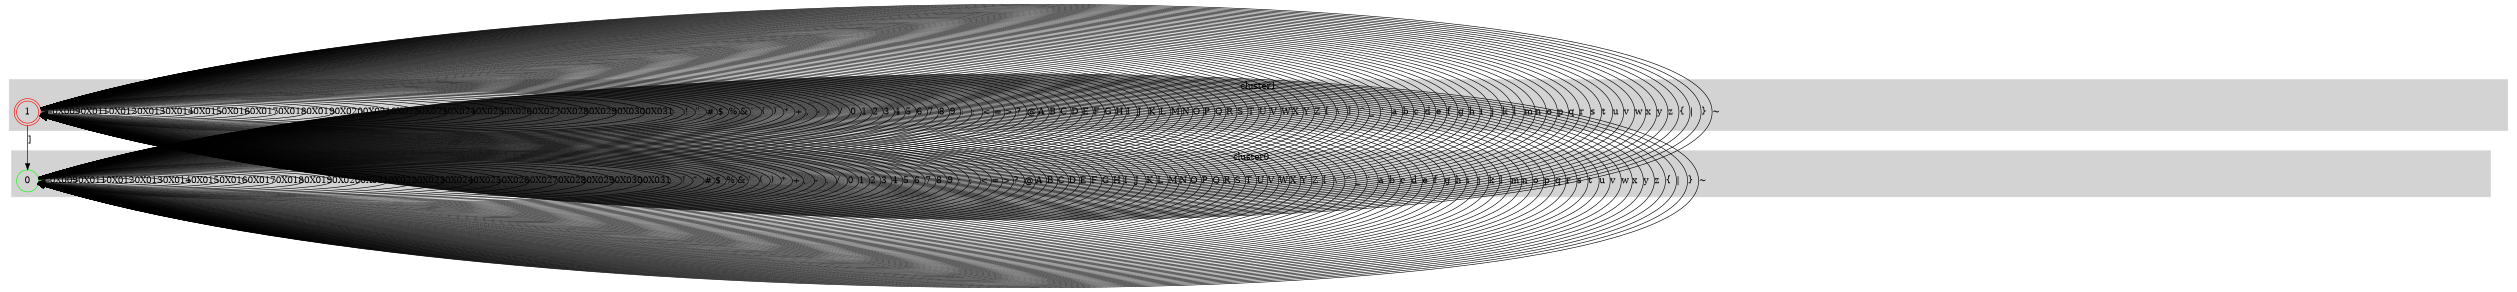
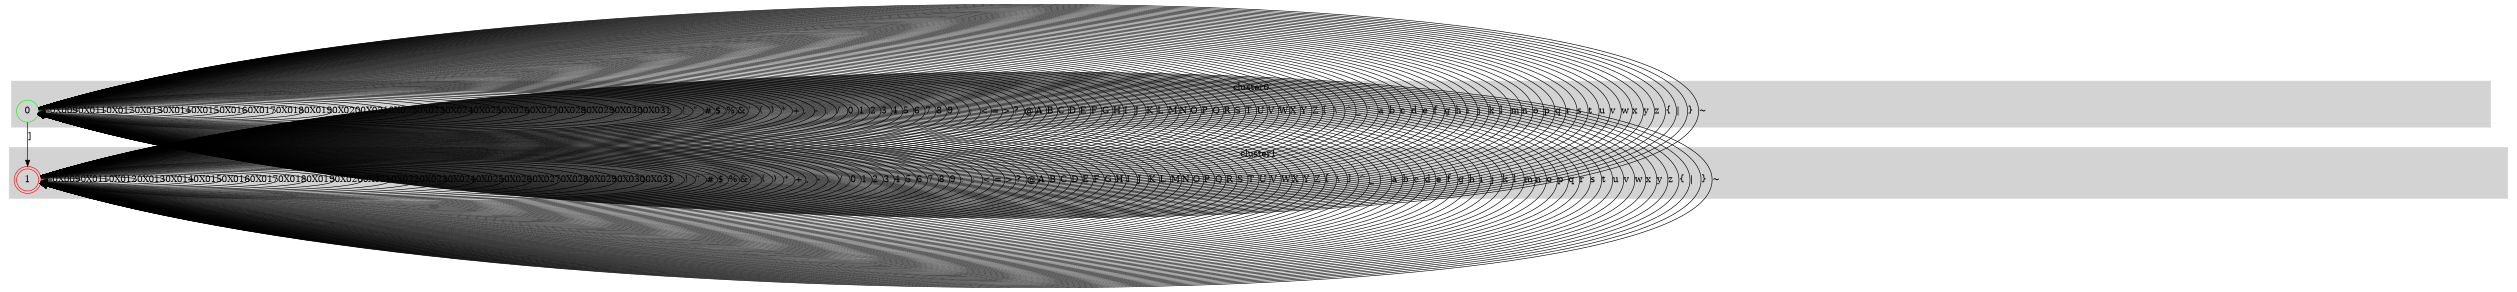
(28, 145) -> (28, 141)
